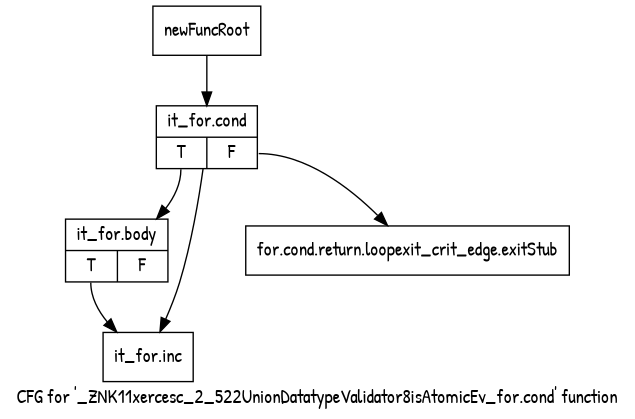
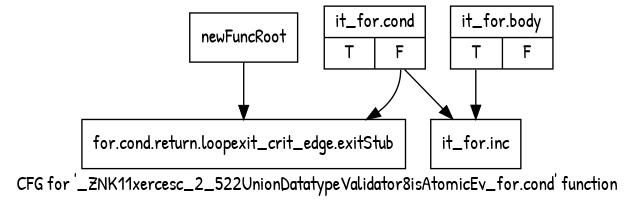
(207, 74) -> (244, 84)
(177, 190) -> none
